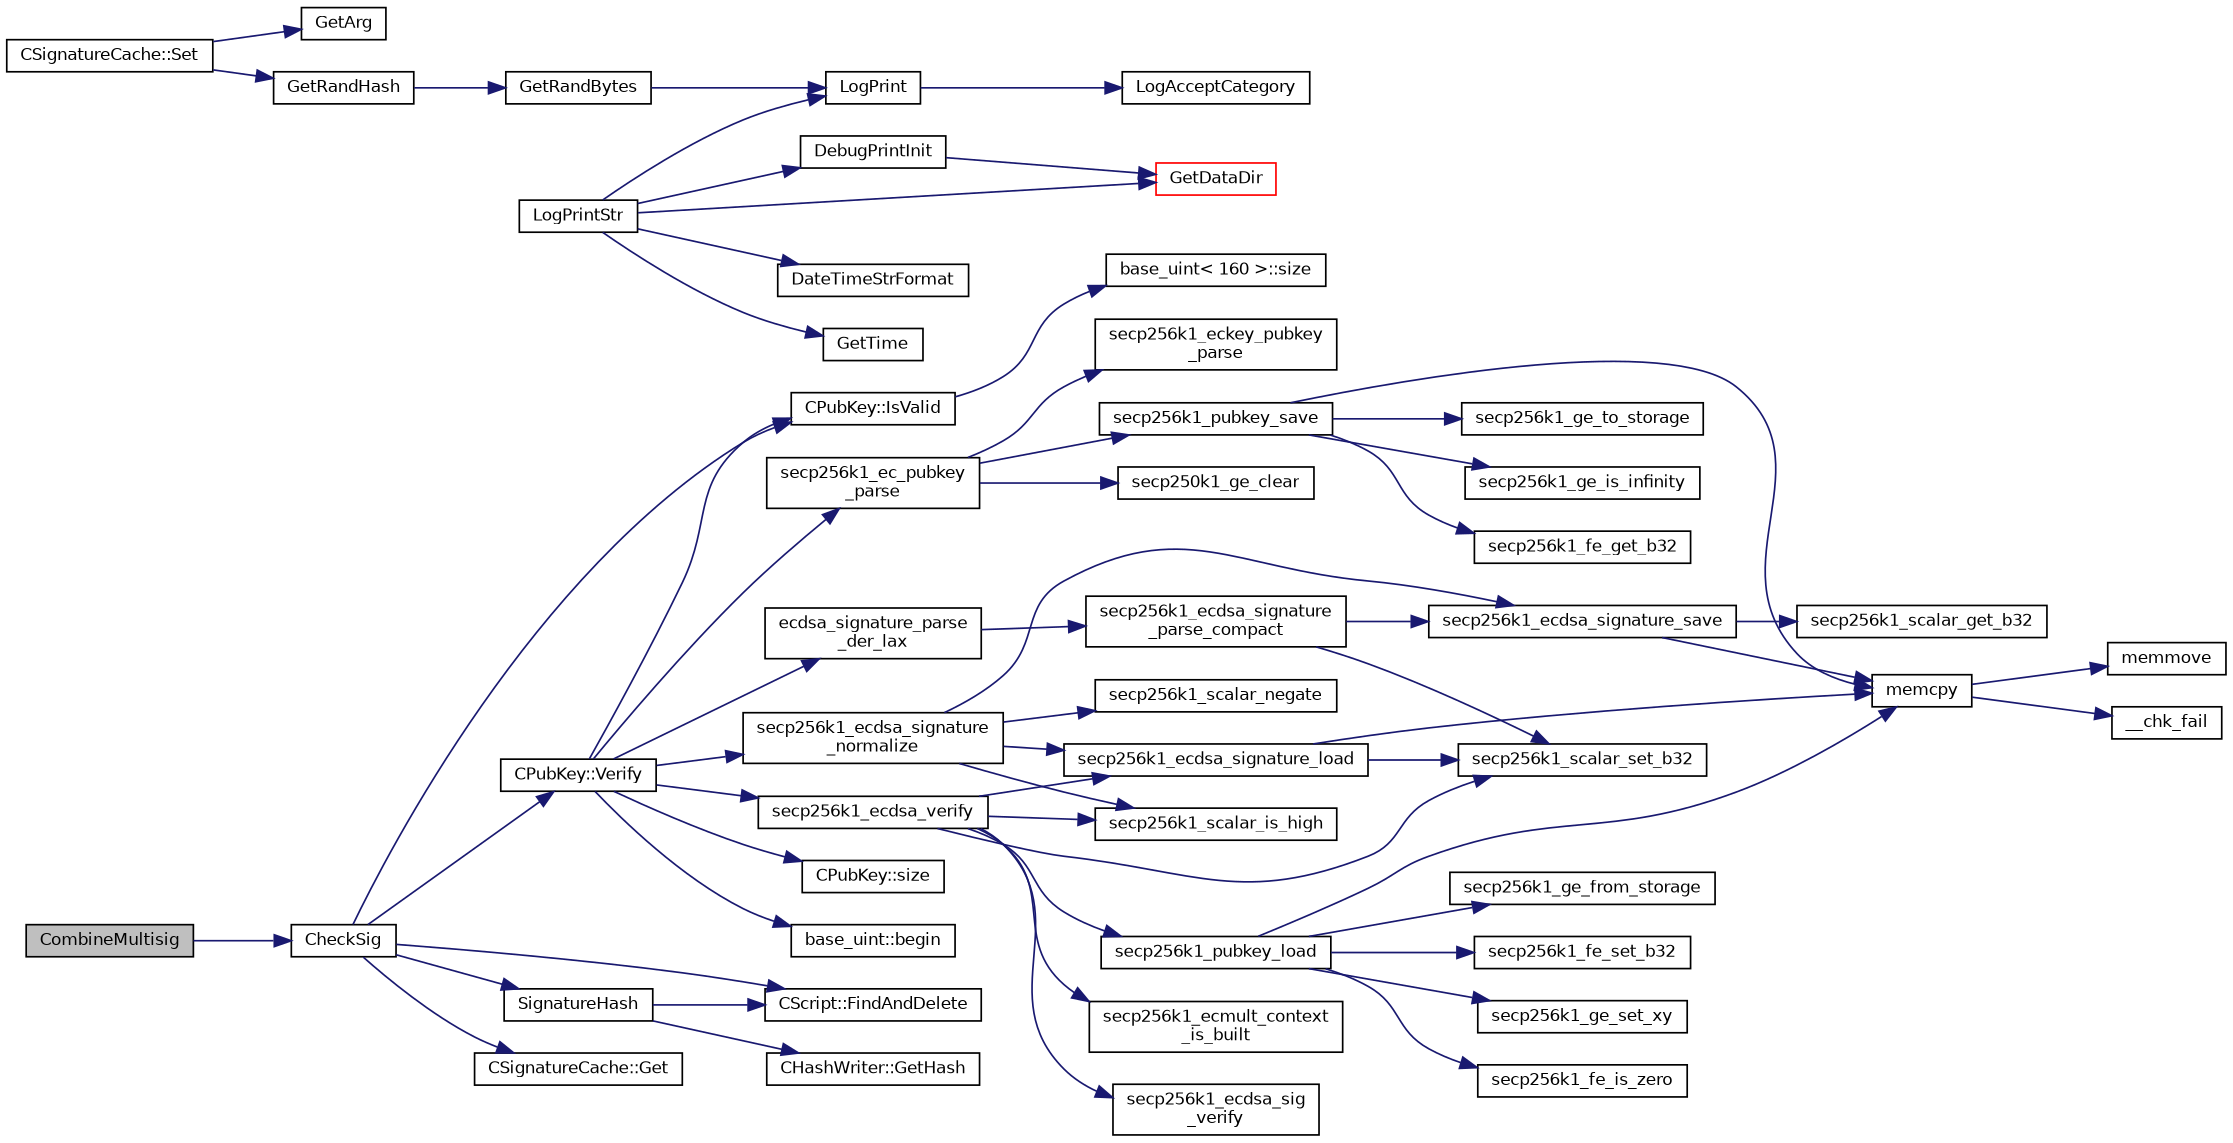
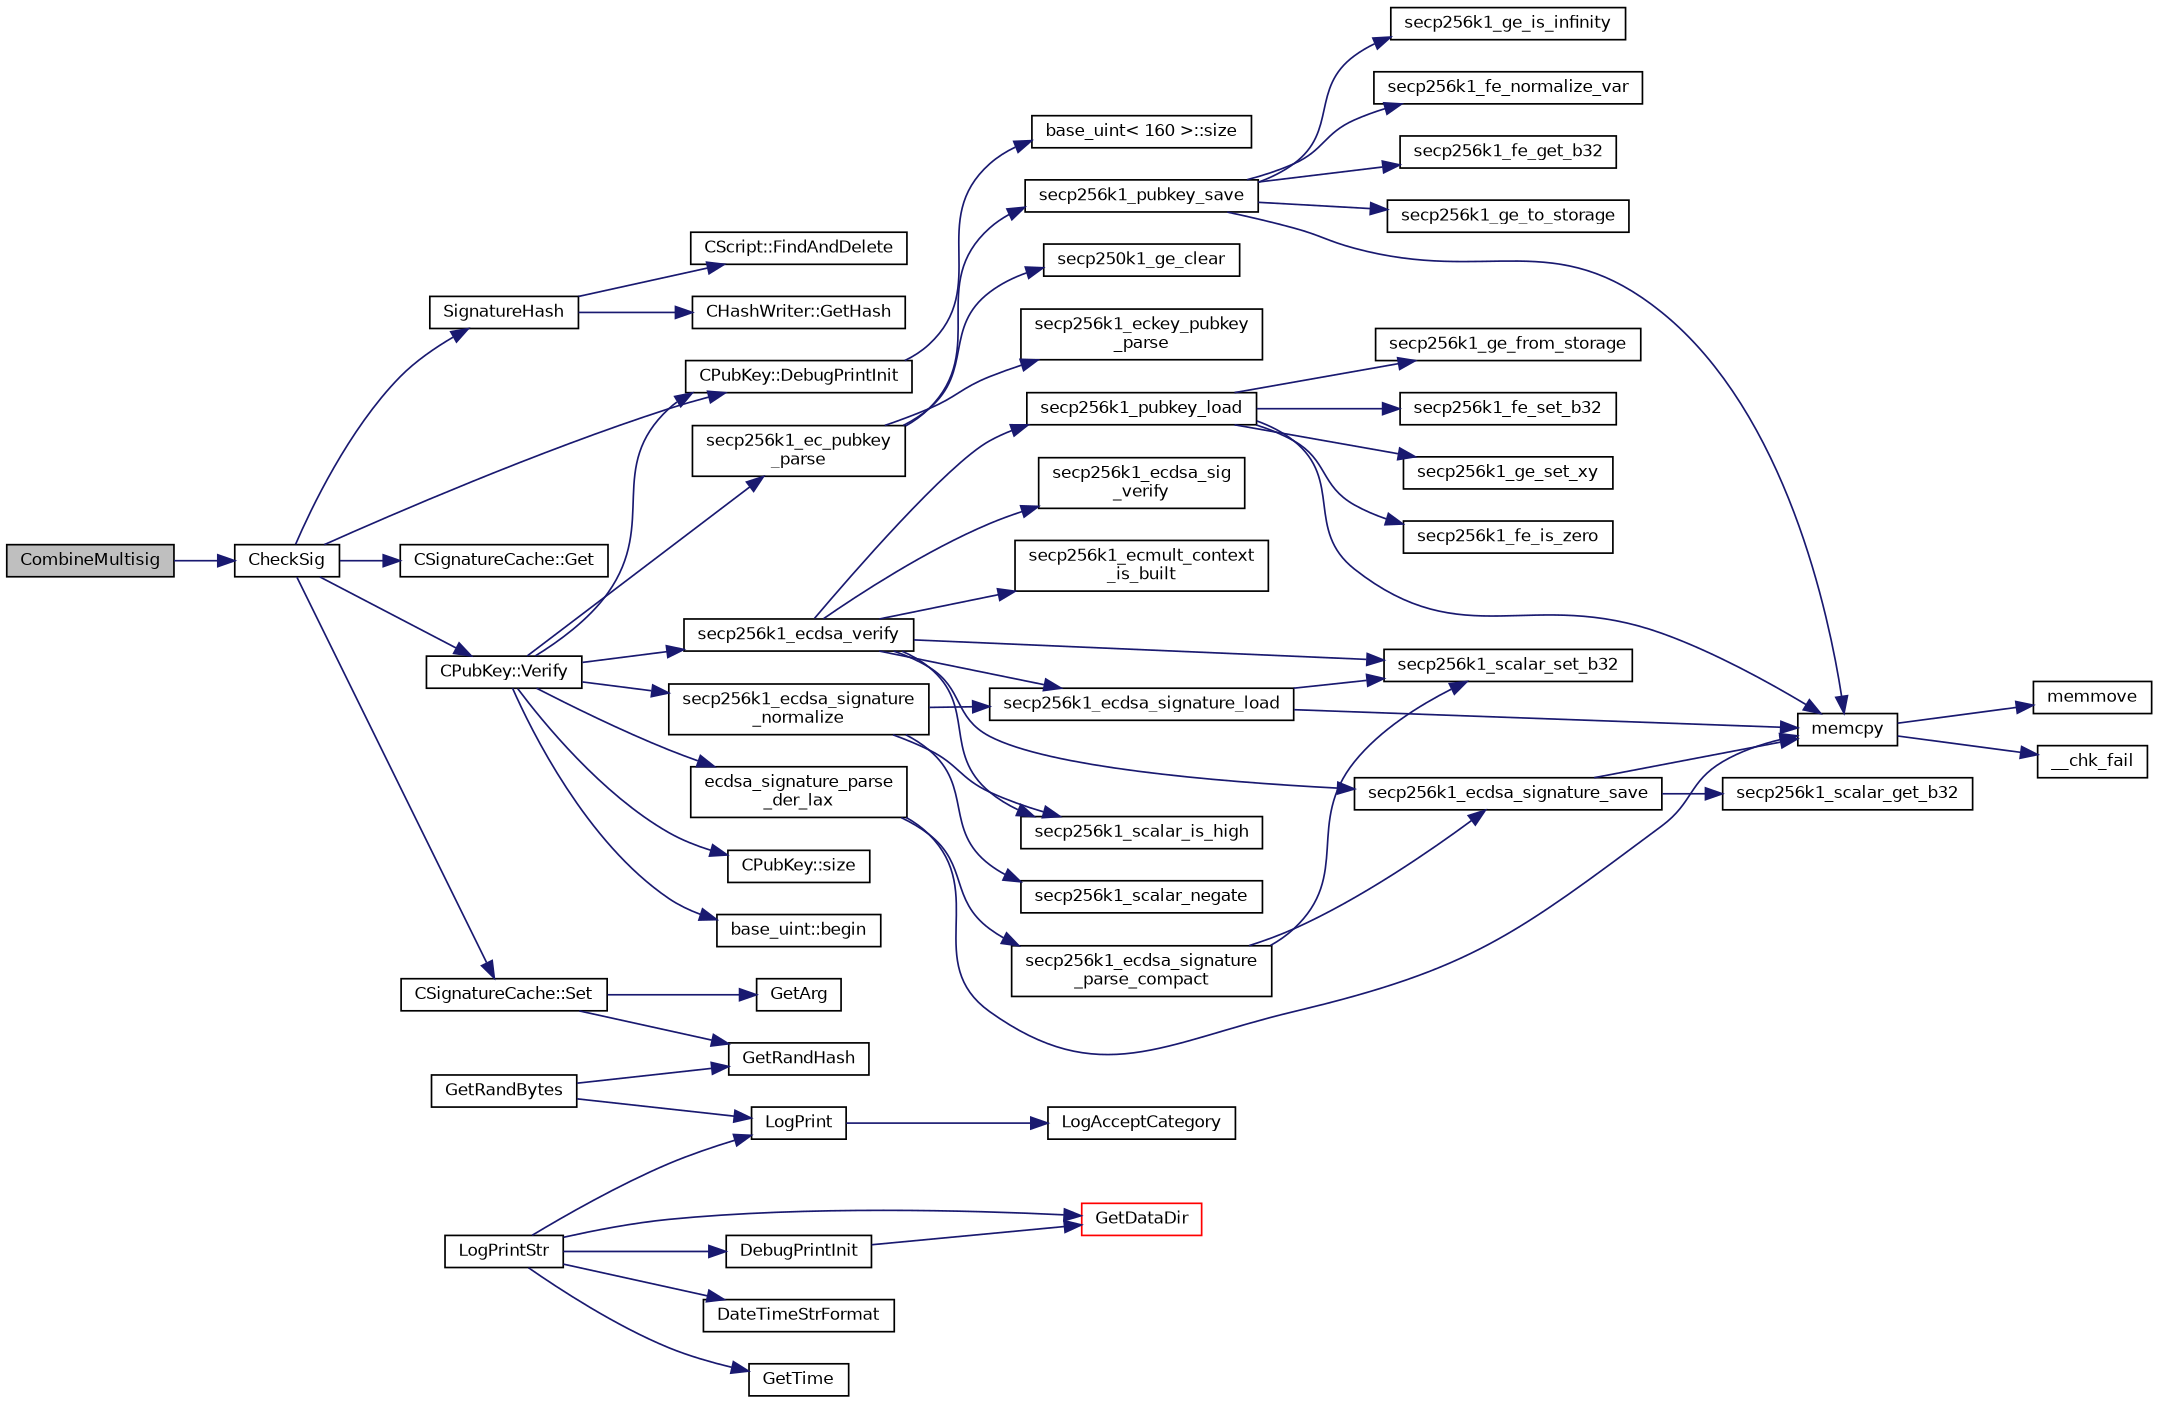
(451, 88) -> (644, 1076)
none -> (1508, 88)
(873, 409) -> (799, 377)
(1187, 550) -> (1096, 765)
(582, 961) -> (392, 770)
none -> (1306, 1008)
